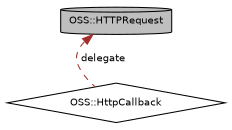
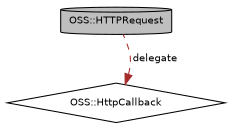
(78, 66) -> (130, 54)
